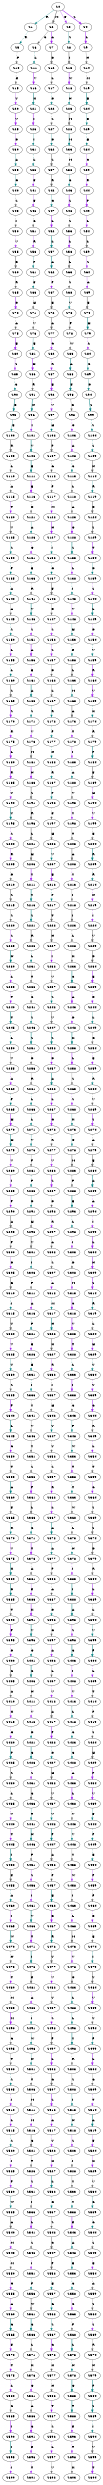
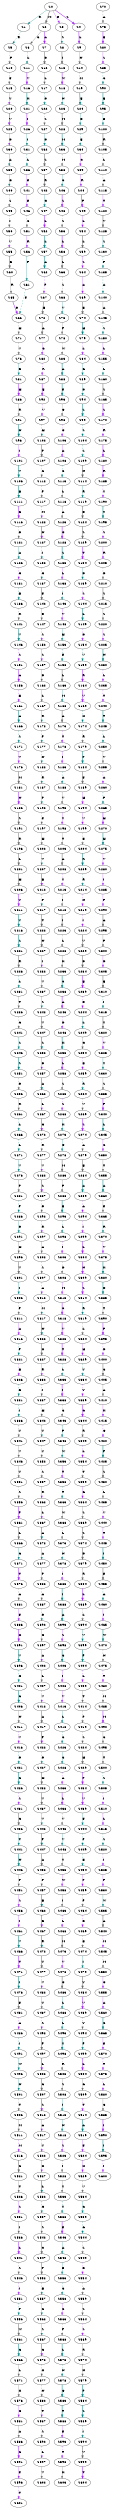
(16, 302) -> (15, 307)
